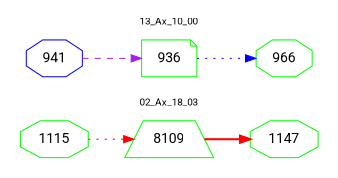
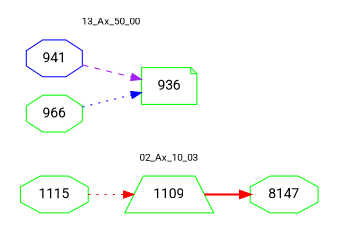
(169, 22) -> (112, 22)
(221, 58) -> (107, 101)
(169, 103) -> (169, 158)
(169, 139) -> (169, 194)
(284, 139) -> (284, 194)
